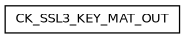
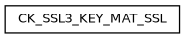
(92, 19) -> (92, 19)
